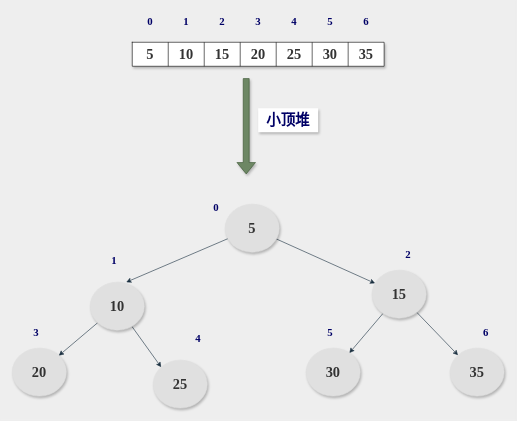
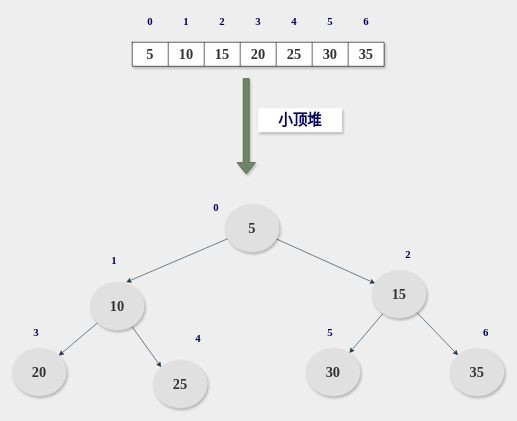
(288, 120) -> (300, 120)
